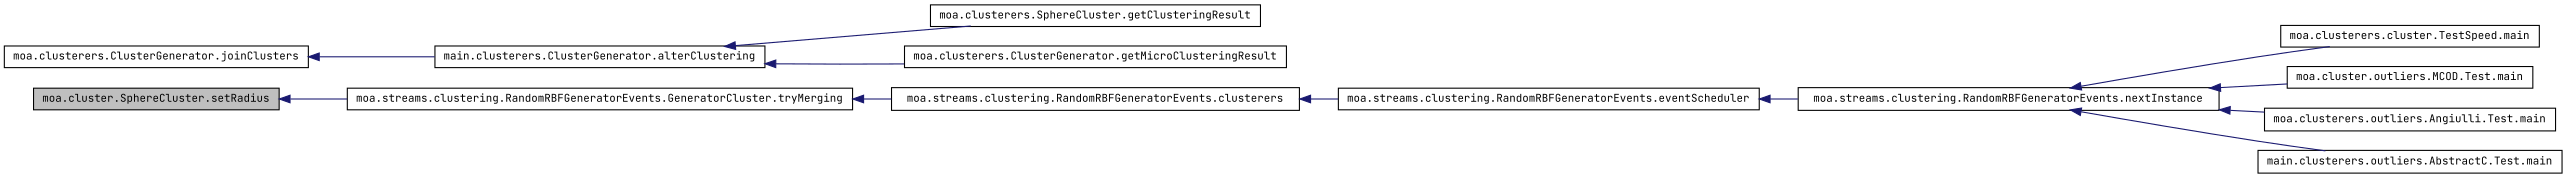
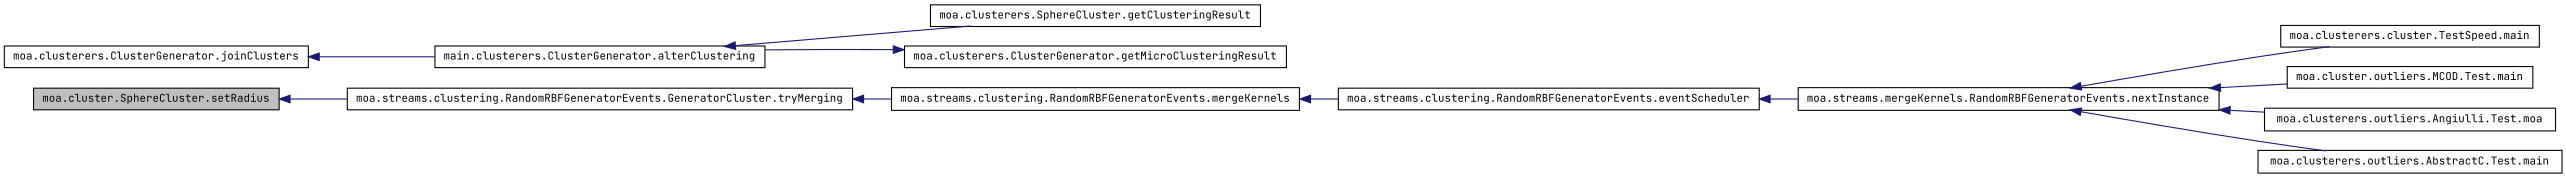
(840, 64) -> (829, 50)
(1095, 99) -> (1095, 99)
(2009, 99) -> (2009, 99)
(2410, 120) -> (2410, 120)
(2410, 162) -> (2410, 162)
